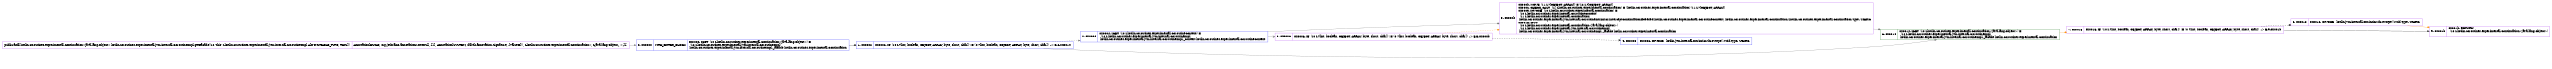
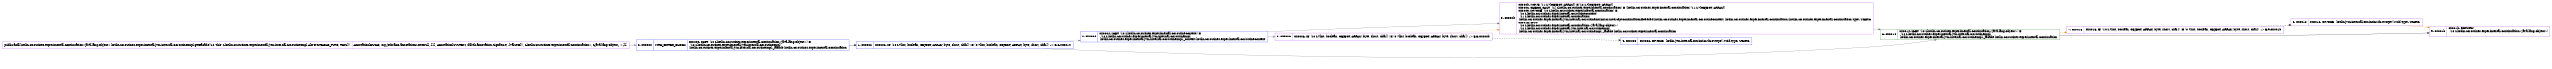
(2356, 31) -> (2244, 36)
